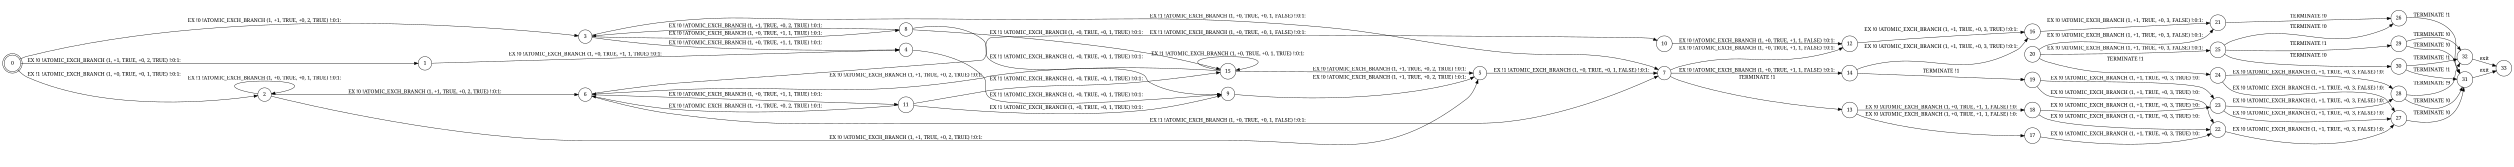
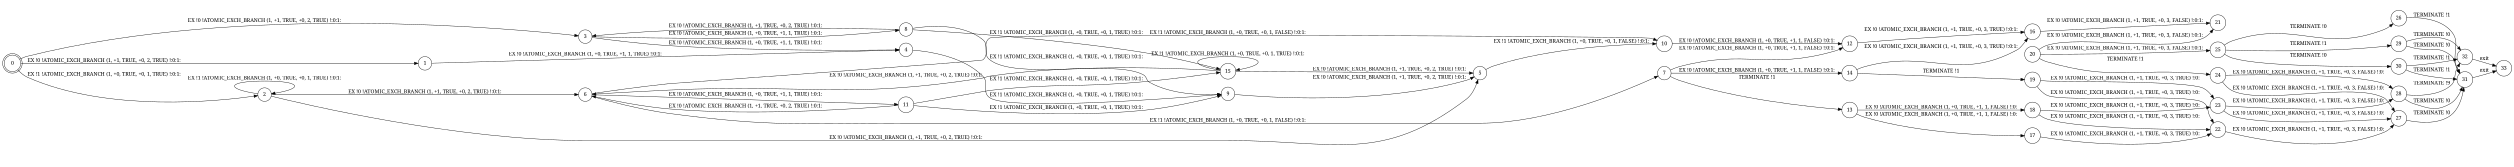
(1125, 19) -> none
(2306, 20) -> none
(1570, 73) -> (1568, 50)
